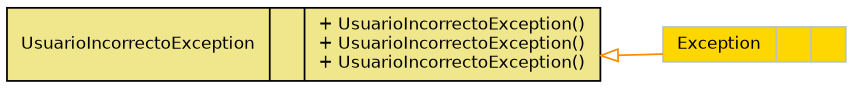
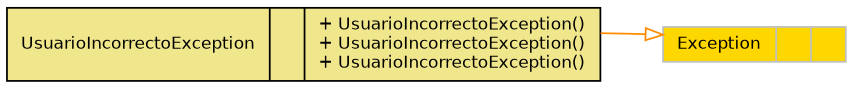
(641, 55) -> (623, 34)
